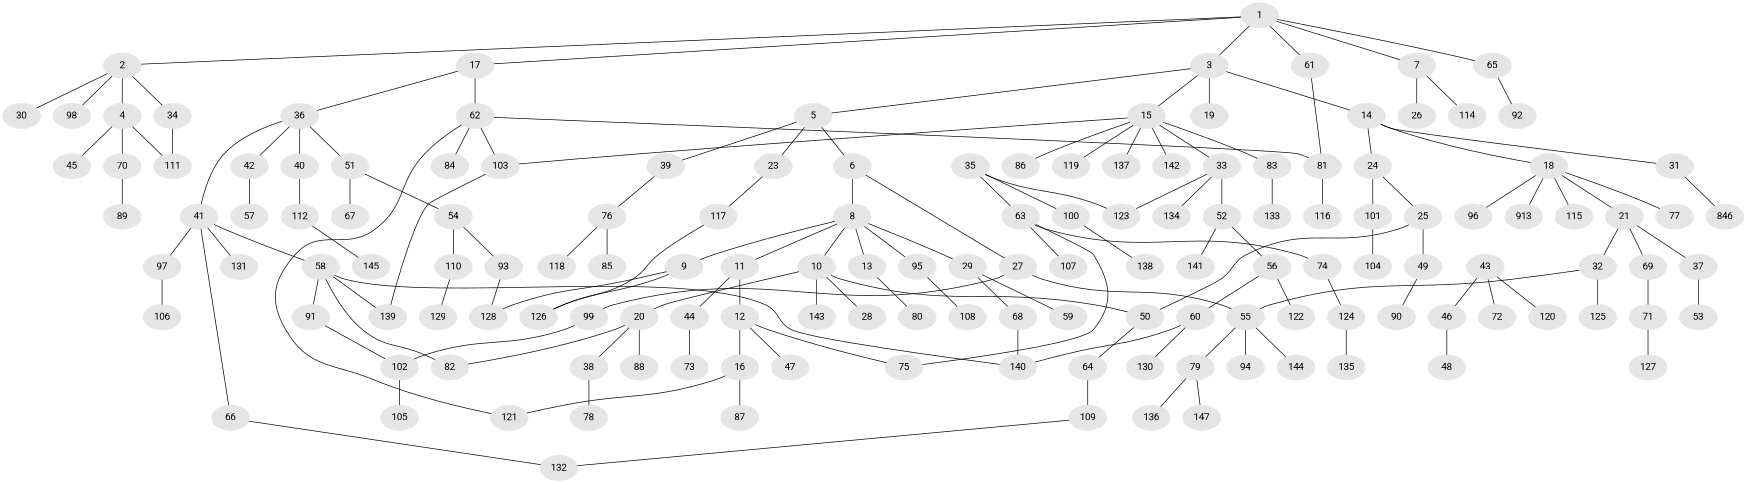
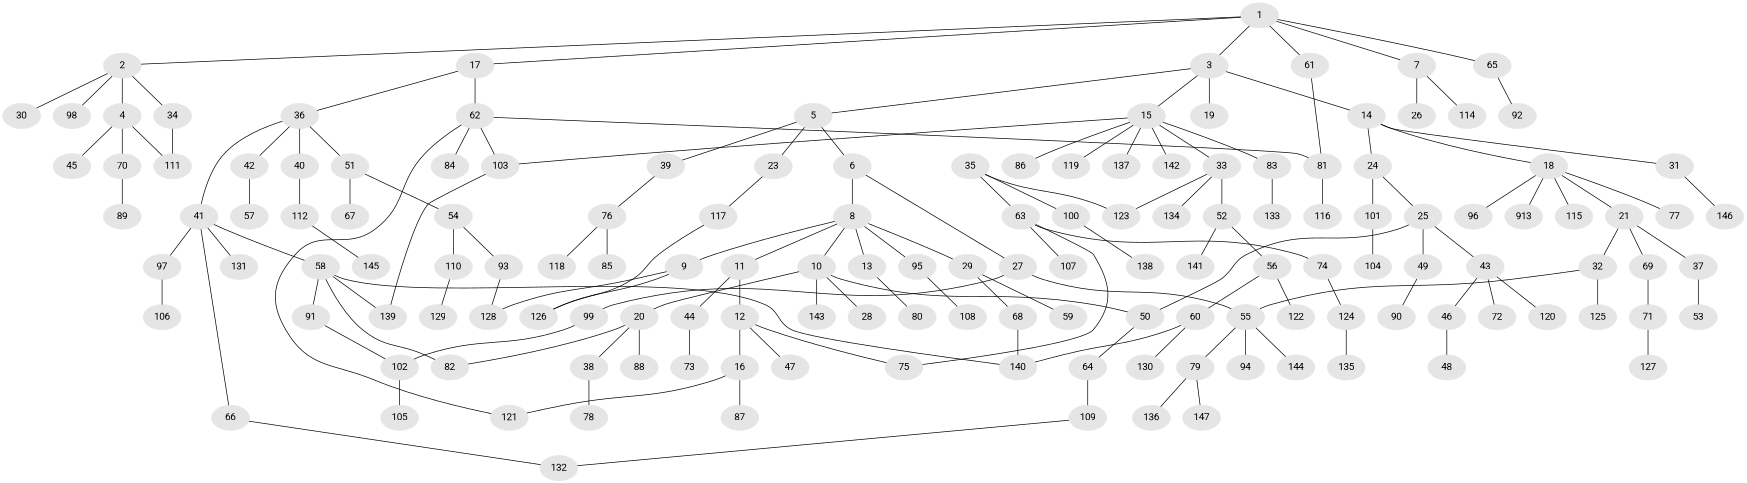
(1725, 217) -> (1725, 217)
none -> (1454, 242)
